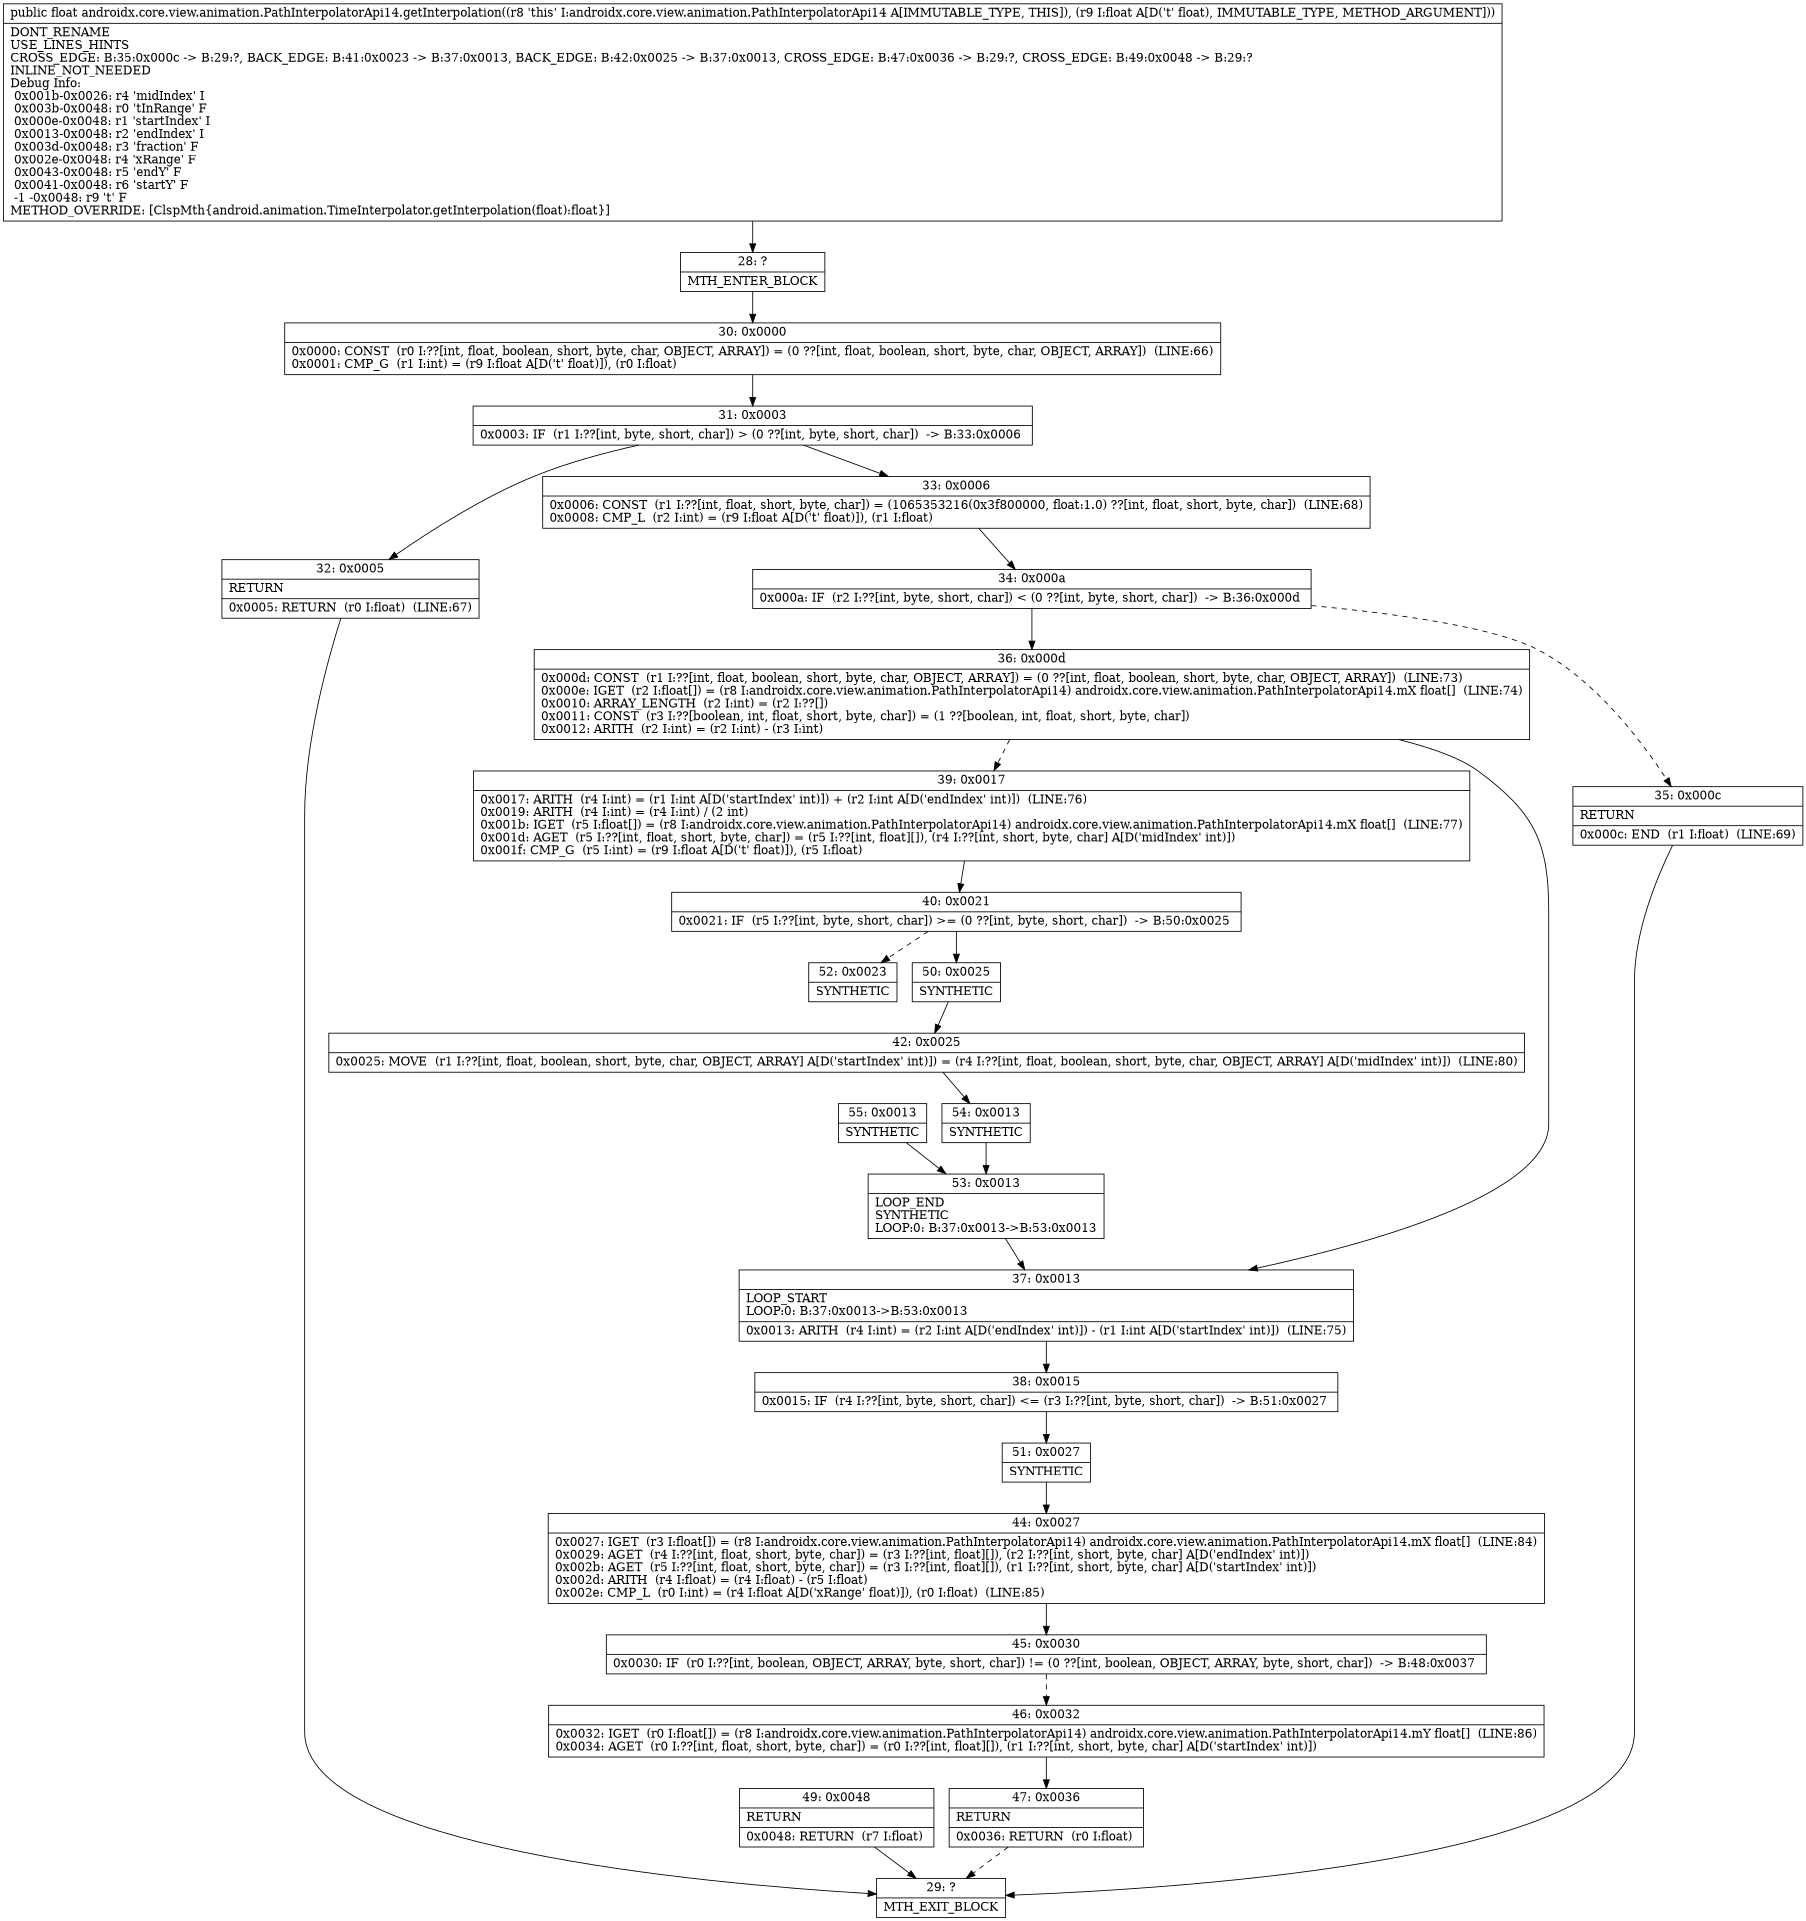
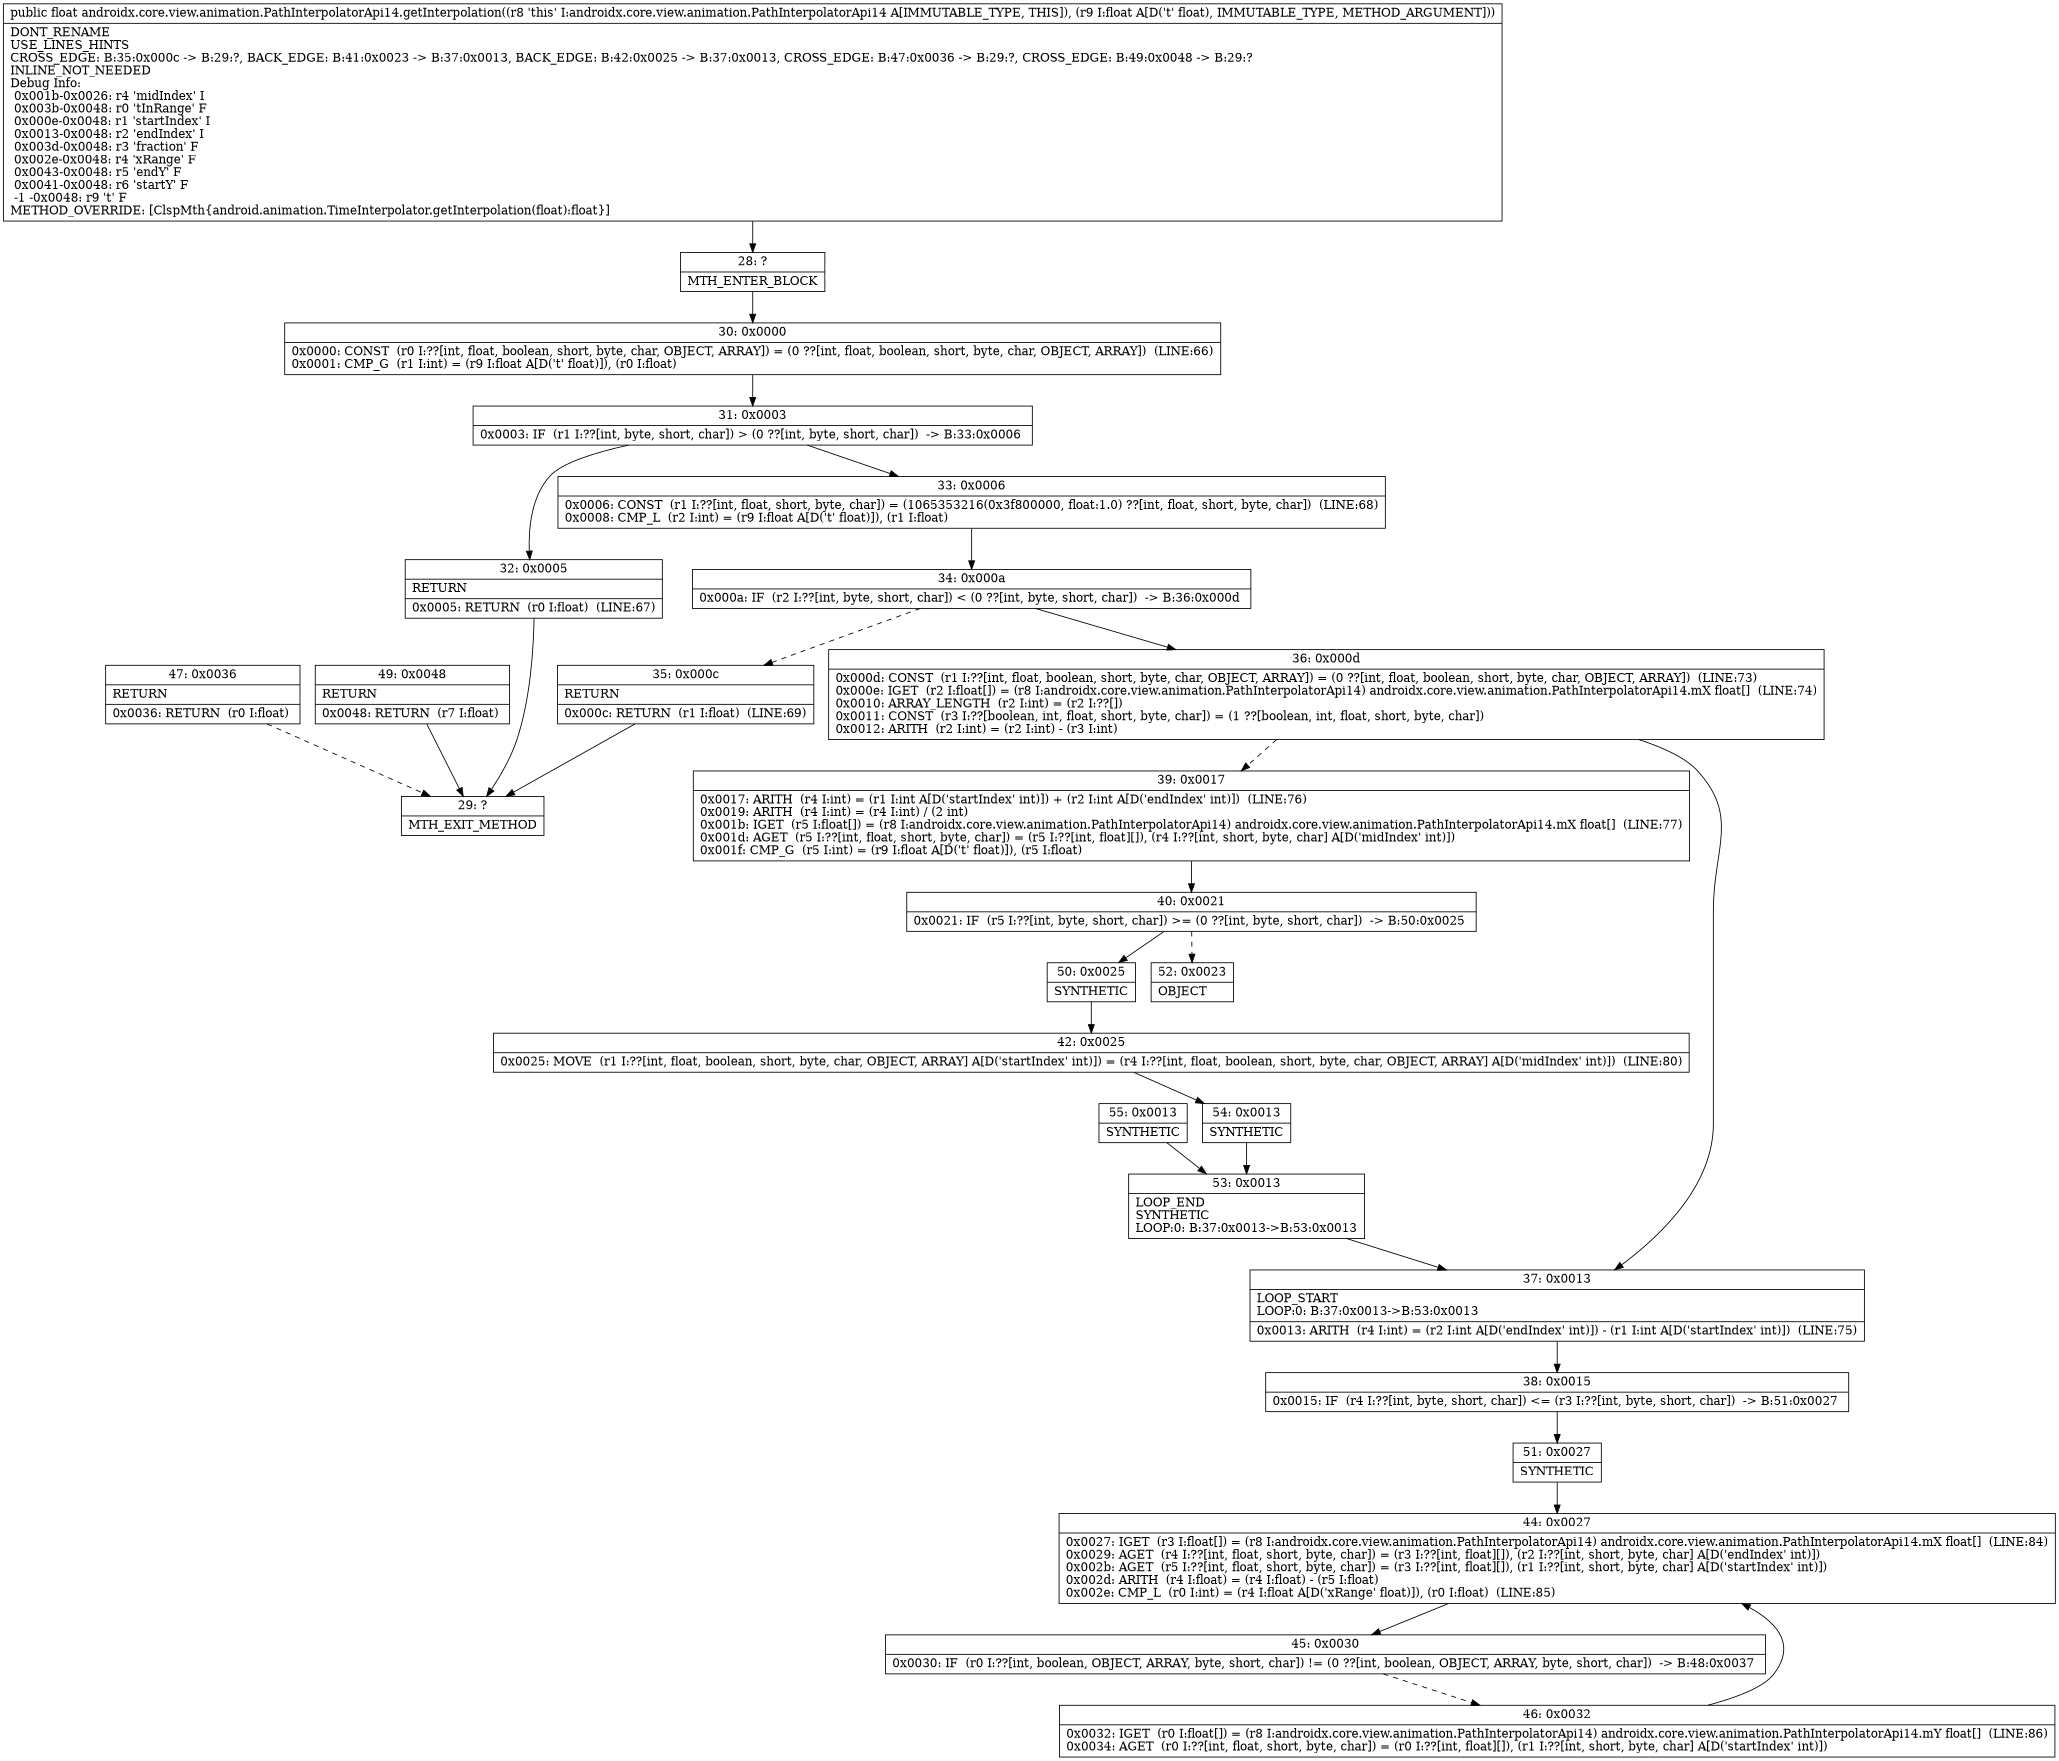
(1688, 835) -> (686, 714)
(853, 992) -> (1183, 992)
(1046, 1768) -> (1776, 1670)
(941, 1907) -> (473, 825)
